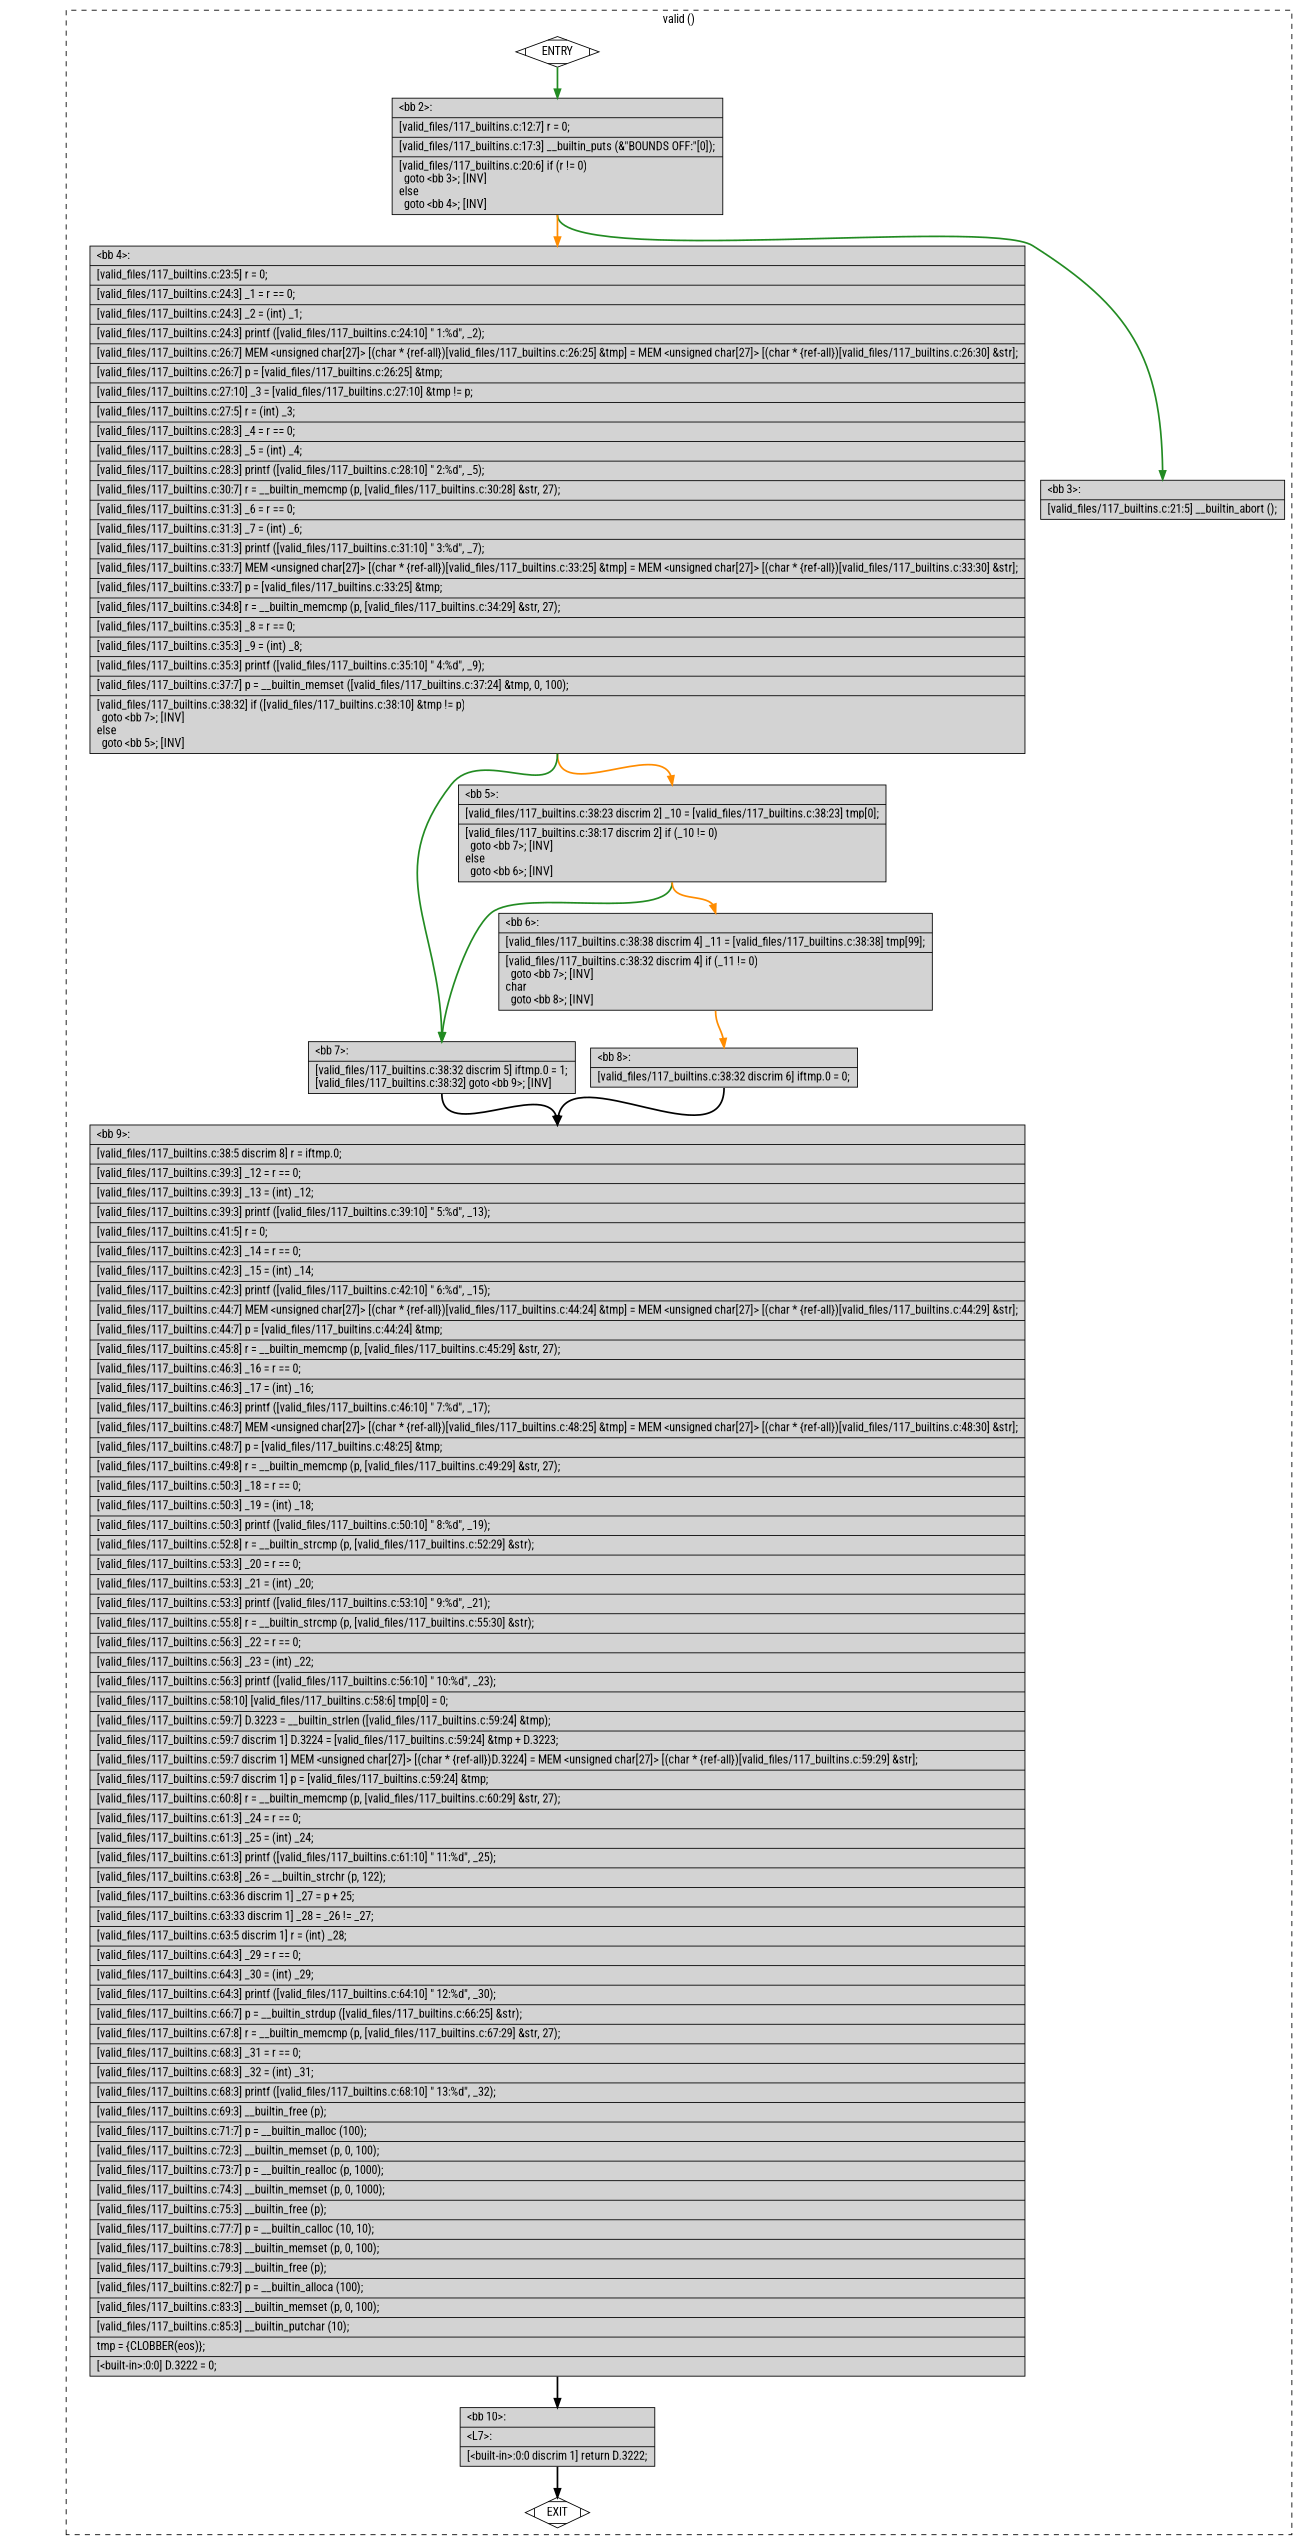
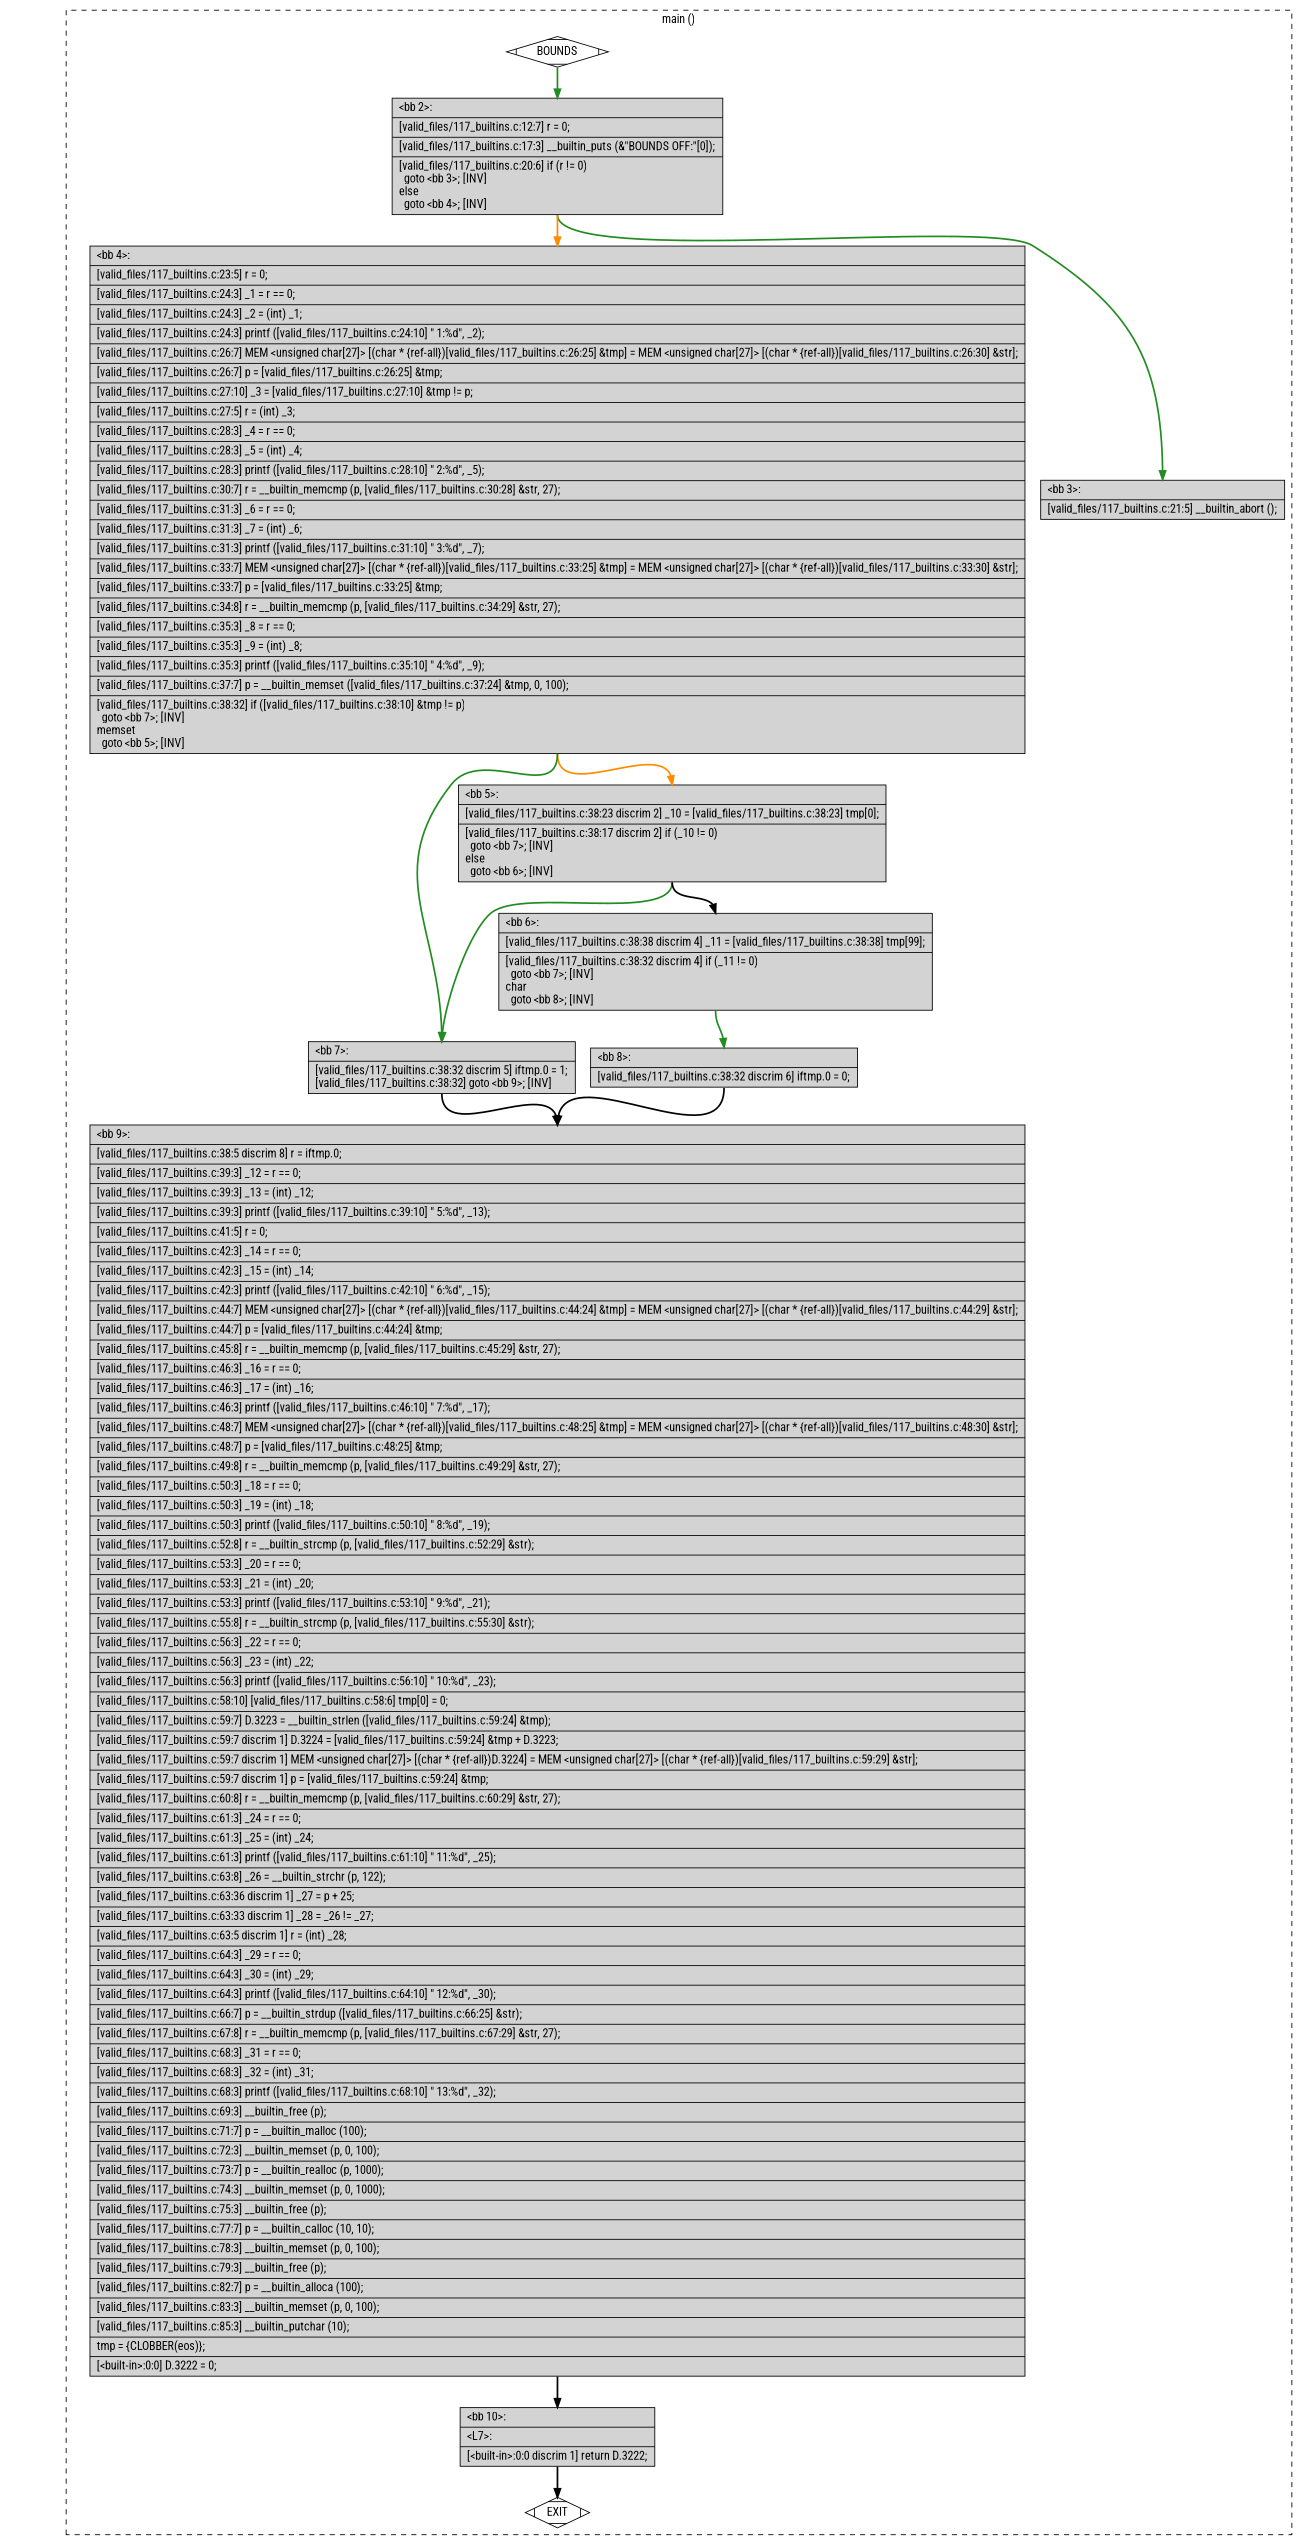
(679, 20) -> (679, 20)
(557, 52) -> (557, 52)
(107, 731) -> (116, 731)
(690, 897) -> (690, 897)
(718, 1025) -> (718, 1025)
